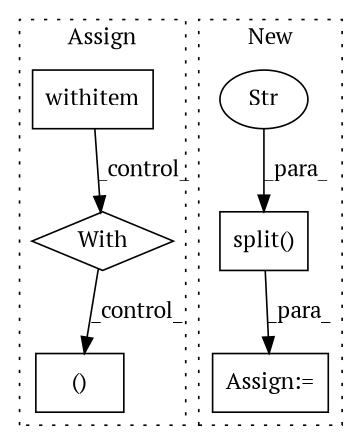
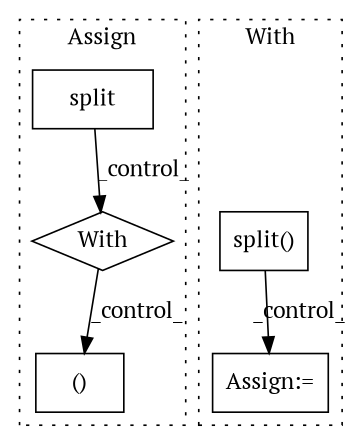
(270, 38) -> (270, 38)
(93, 99) -> (93, 99)
(264, 99) -> none
(300, 312) -> (300, 312)
